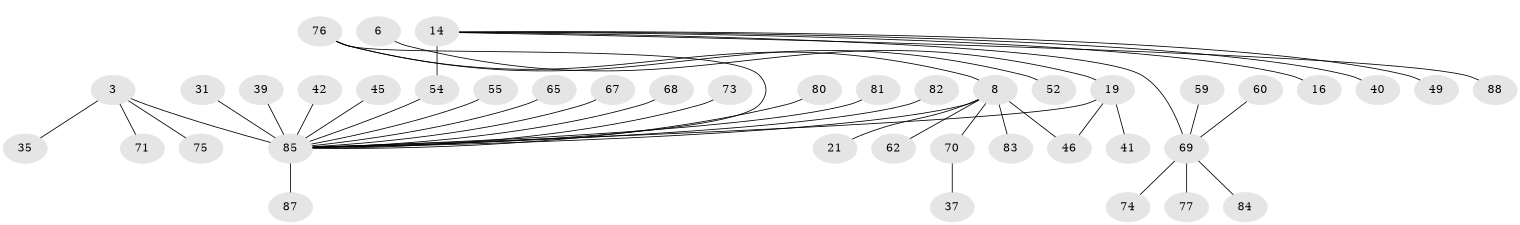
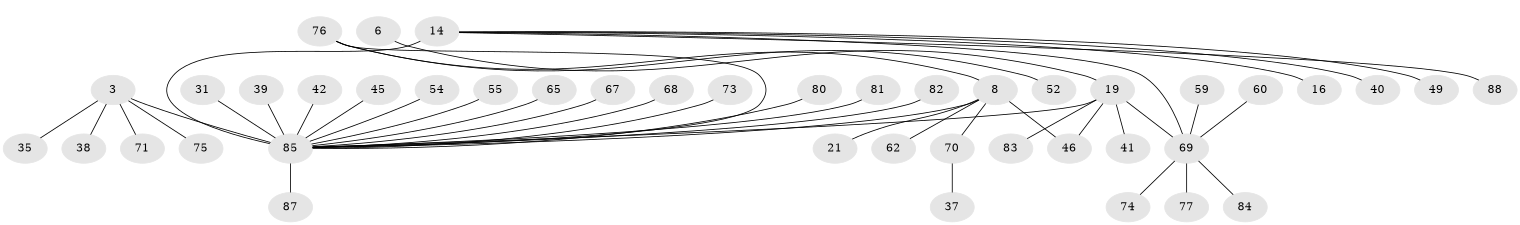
(437, 57) -> (226, 55)
(1003, 119) -> (1062, 119)
none -> (1150, 119)
none -> (84, 149)
